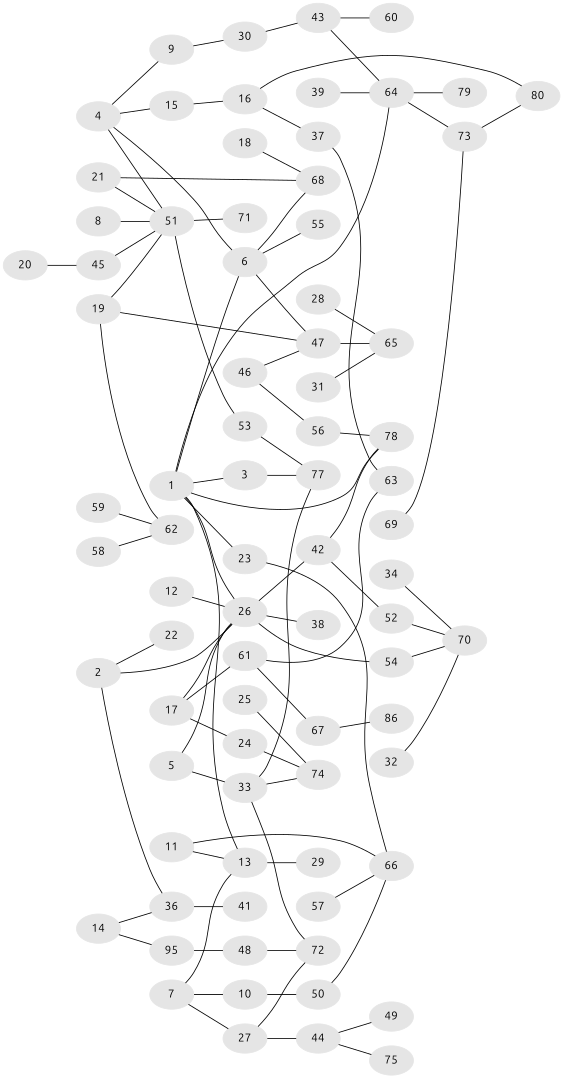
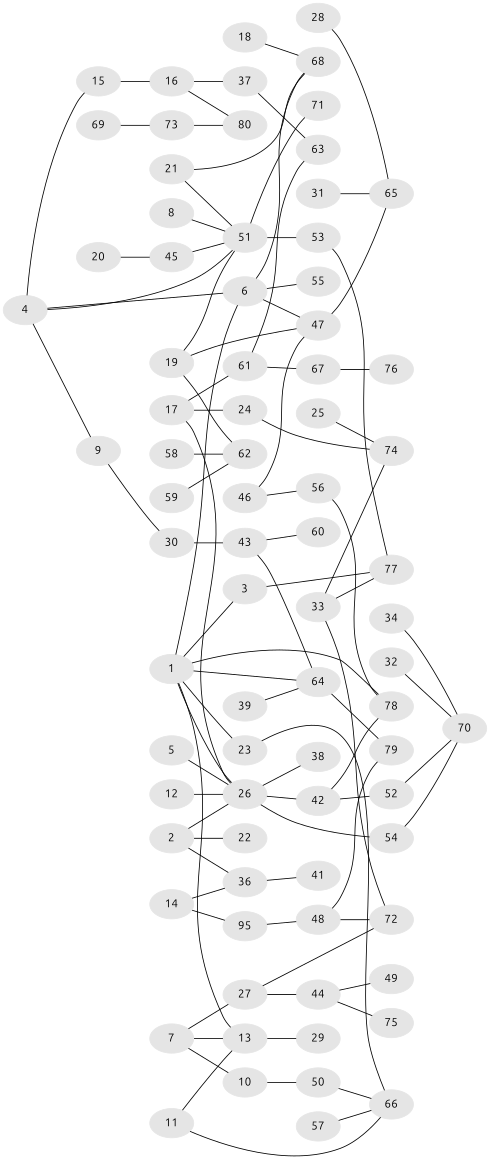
(428, 115) -> none
(391, 719) -> (391, 369)
(208, 777) -> none
none -> (355, 843)
